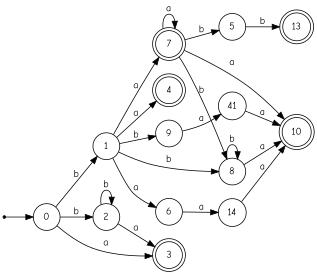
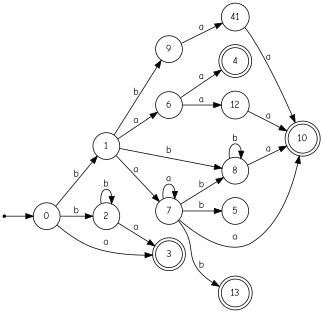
(259, 27) -> (192, 254)
(169, 44) -> (169, 211)
(134, 122) -> (198, 86)
(232, 213) -> (235, 105)
